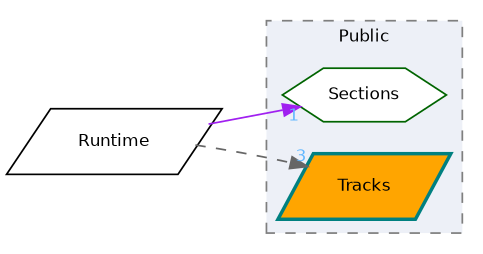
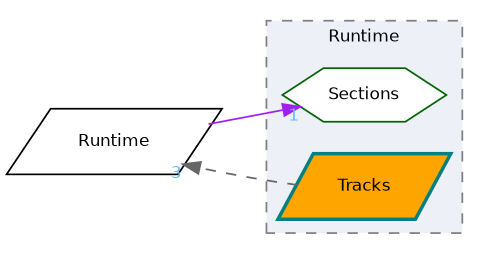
(364, 37) -> (364, 37)
(243, 153) -> (249, 177)
